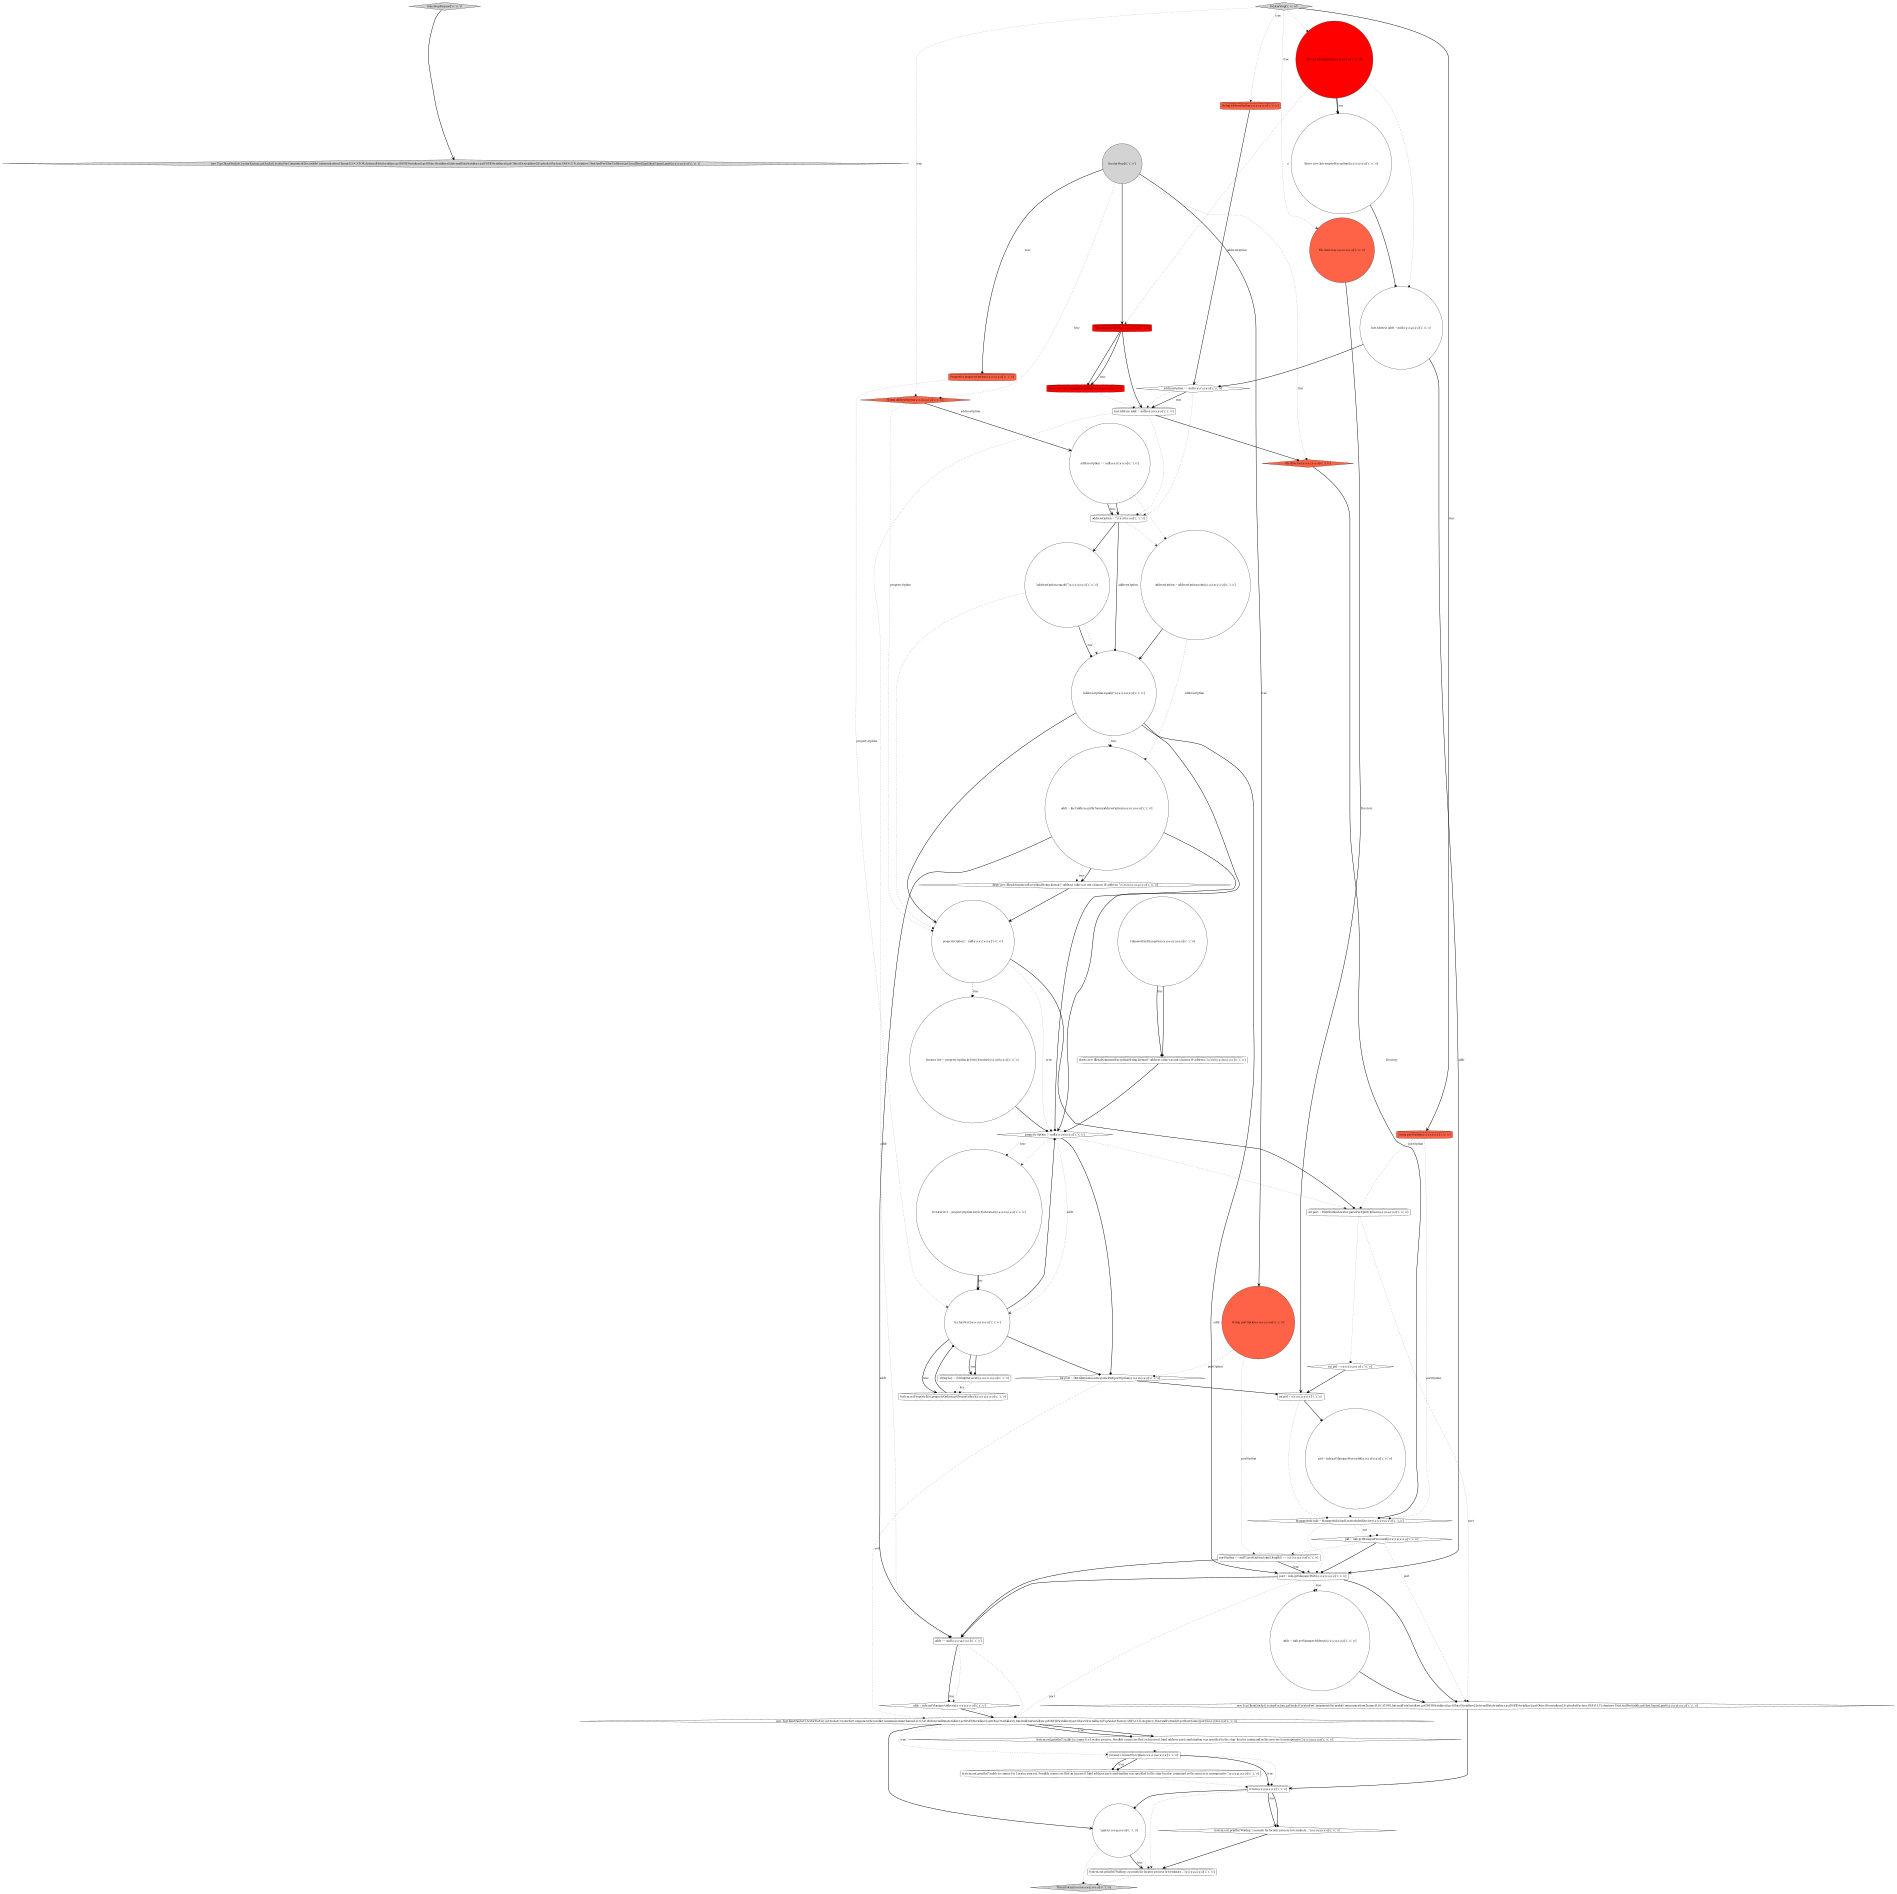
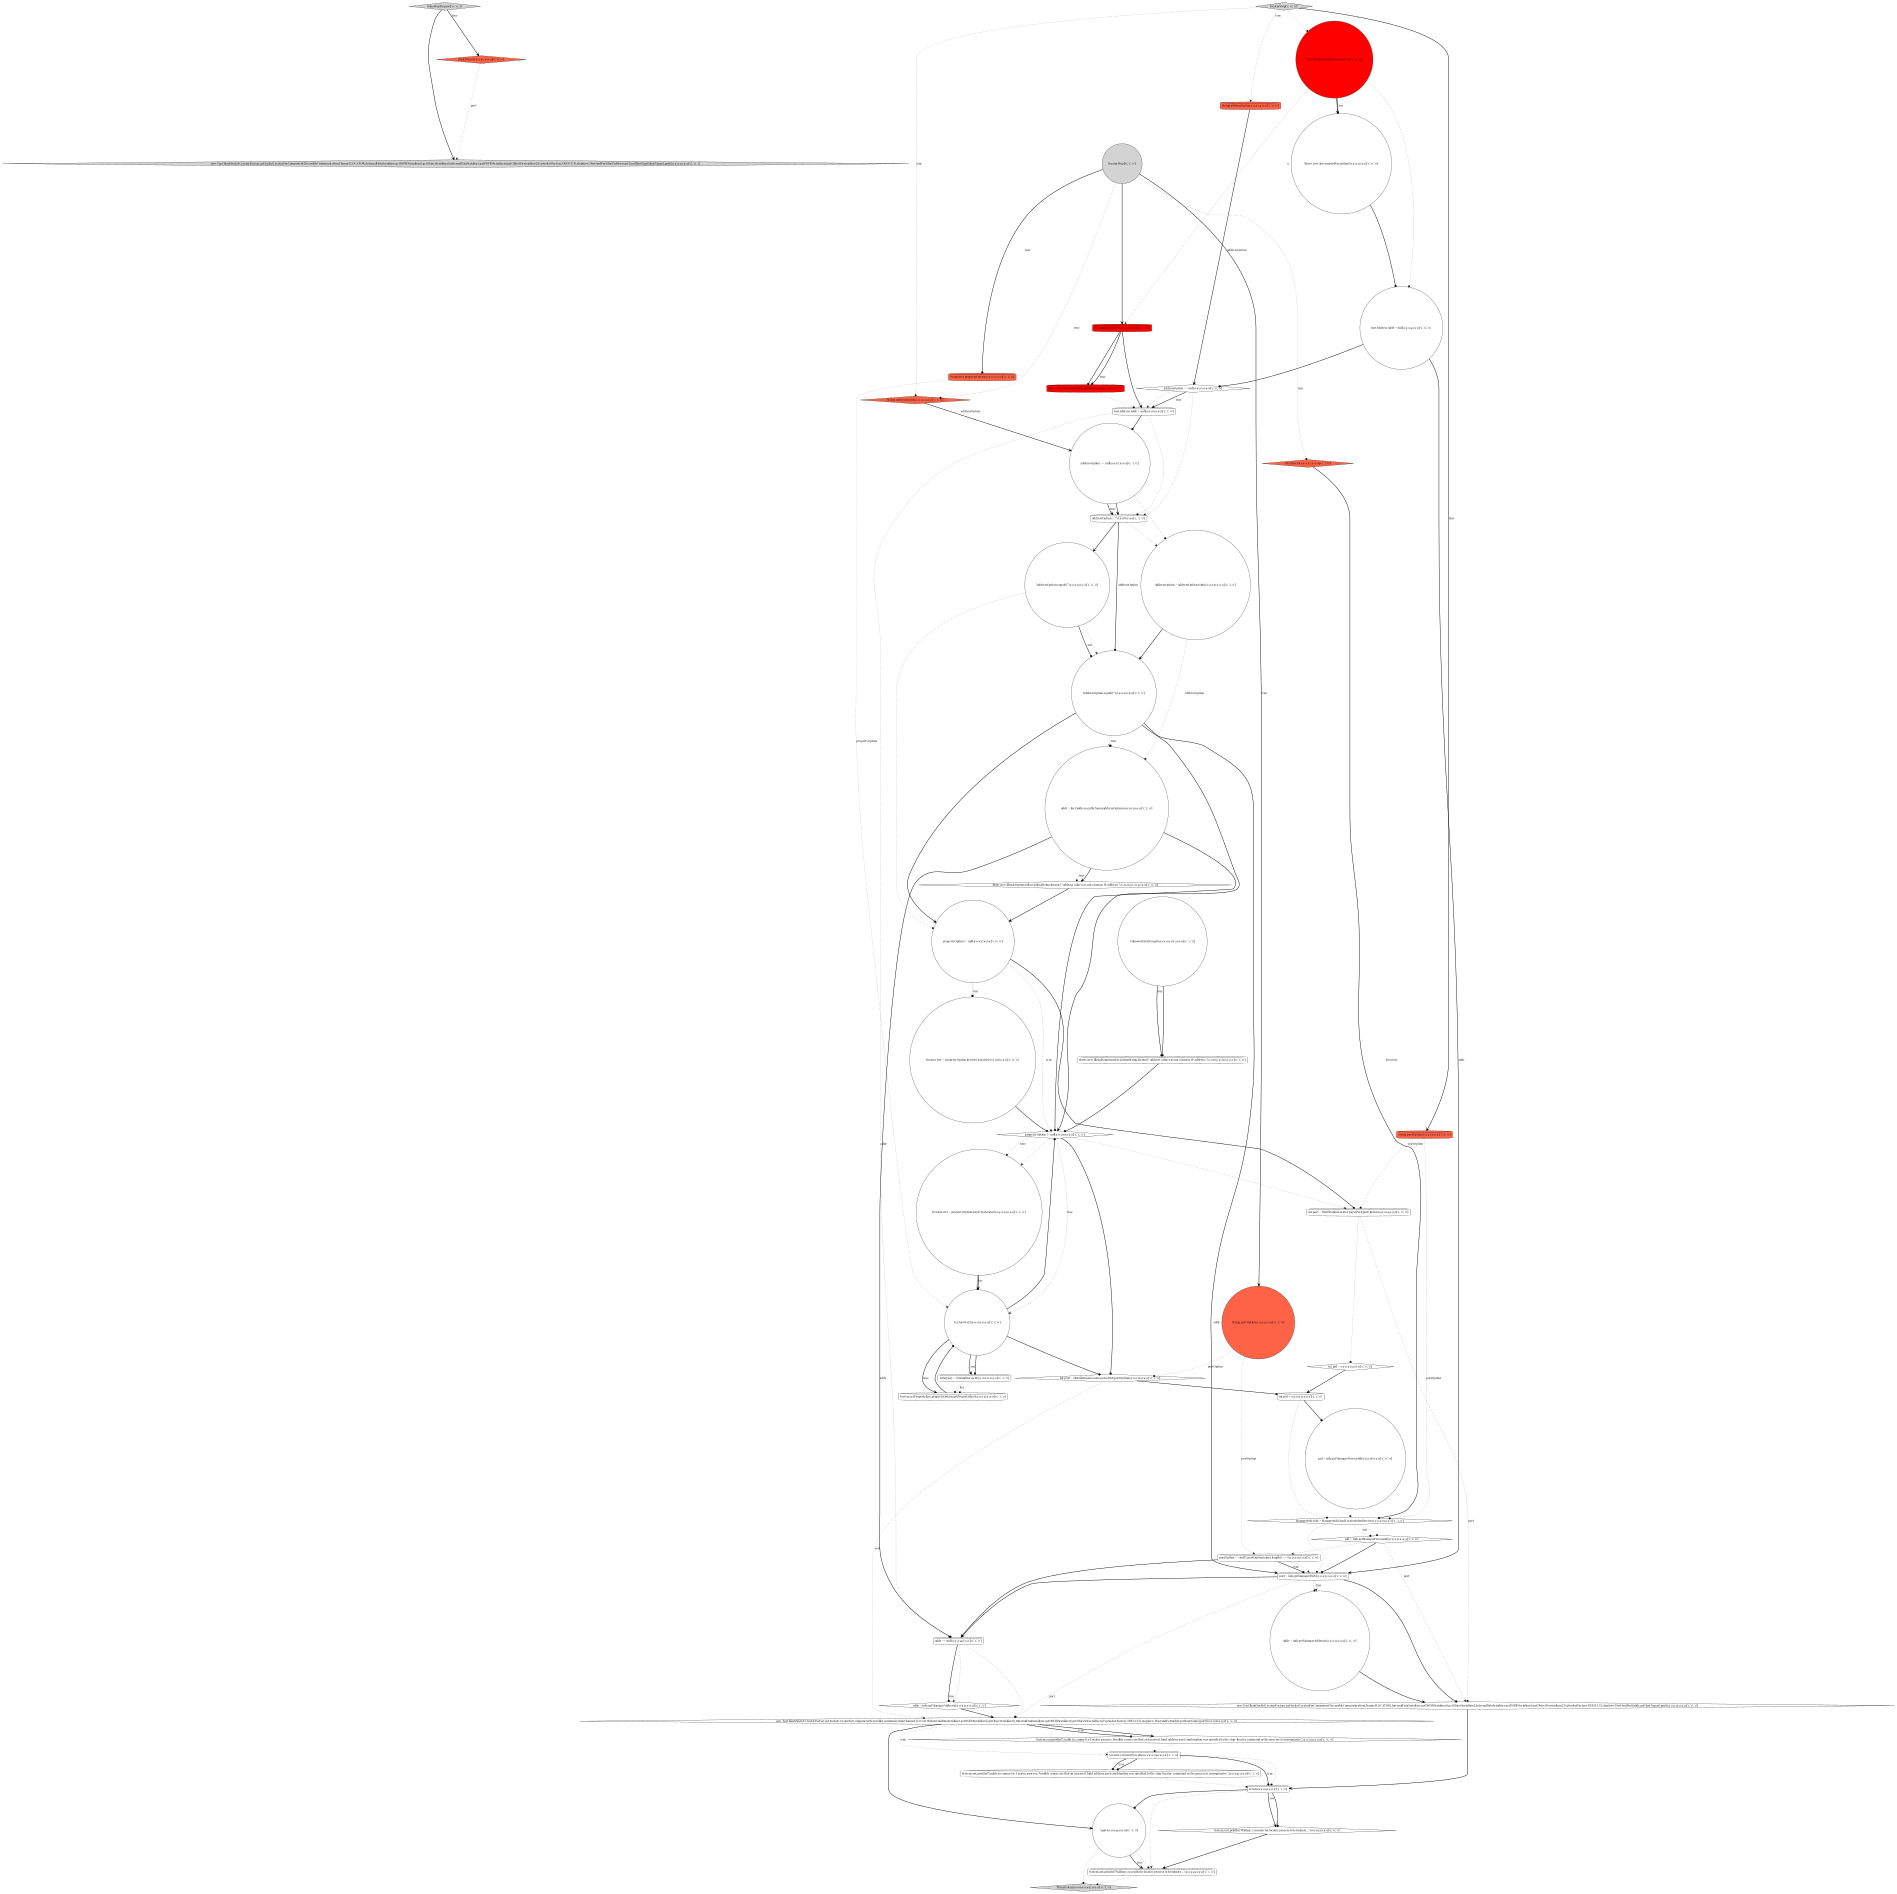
none -> (481, 60)
(1342, 250) -> none
(1226, 438) -> (1137, 422)
(889, 673) -> none
(1070, 1212) -> (1070, 1212)
